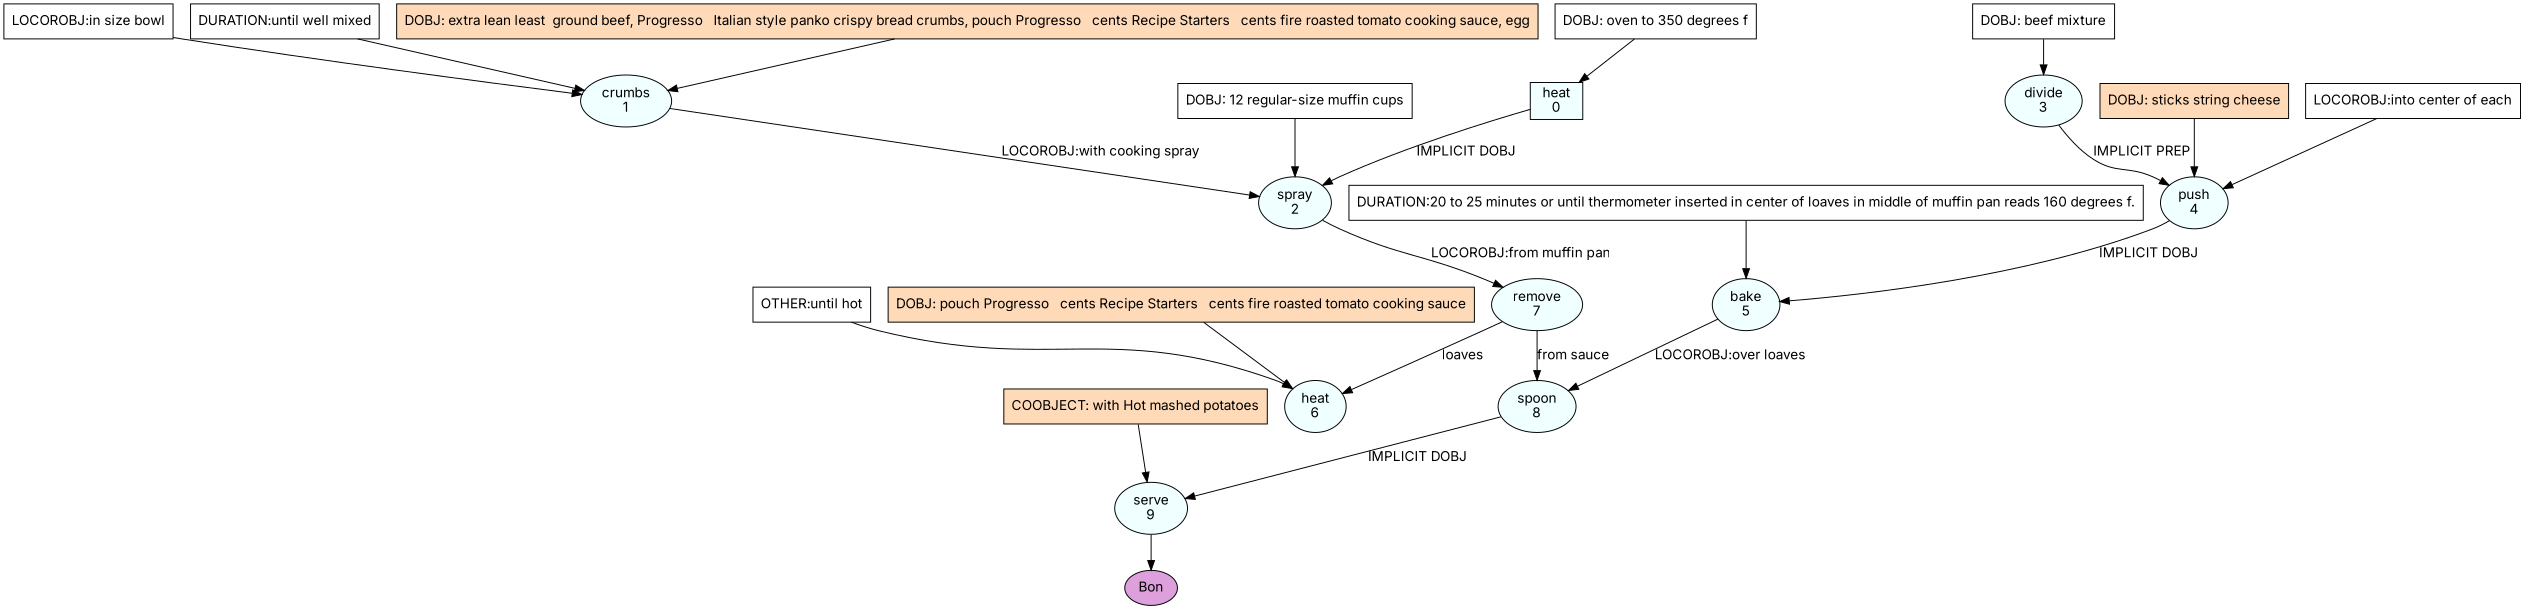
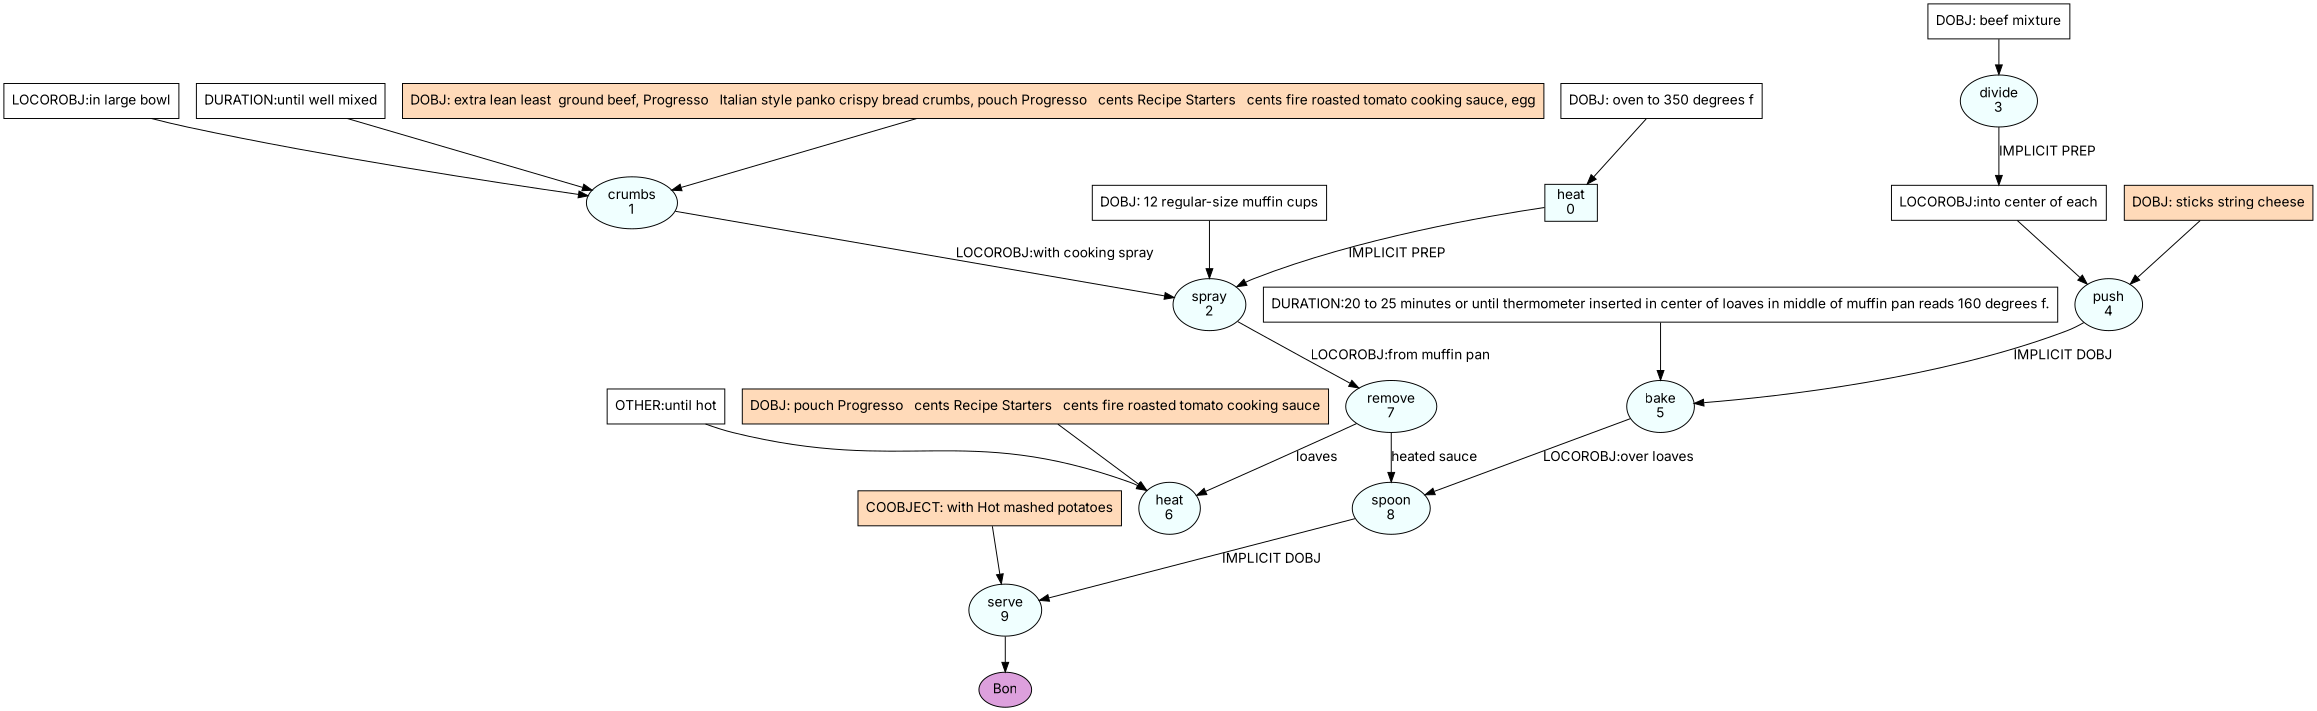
(88, 21) -> (91, 101)
(1467, 152) -> (1397, 254)
(2103, 165) -> (1999, 151)
(1574, 356) -> (1435, 457)
